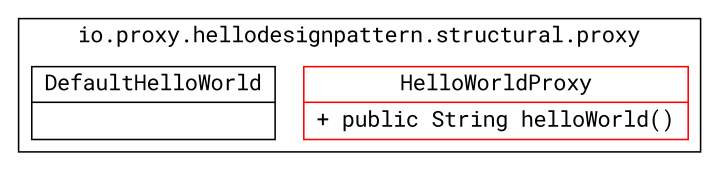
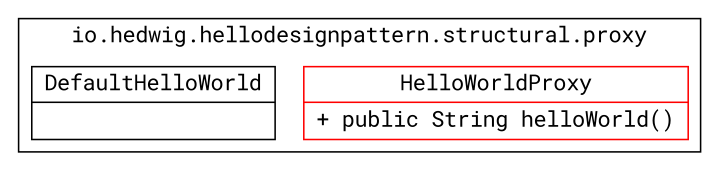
(360, 36) -> (360, 36)
